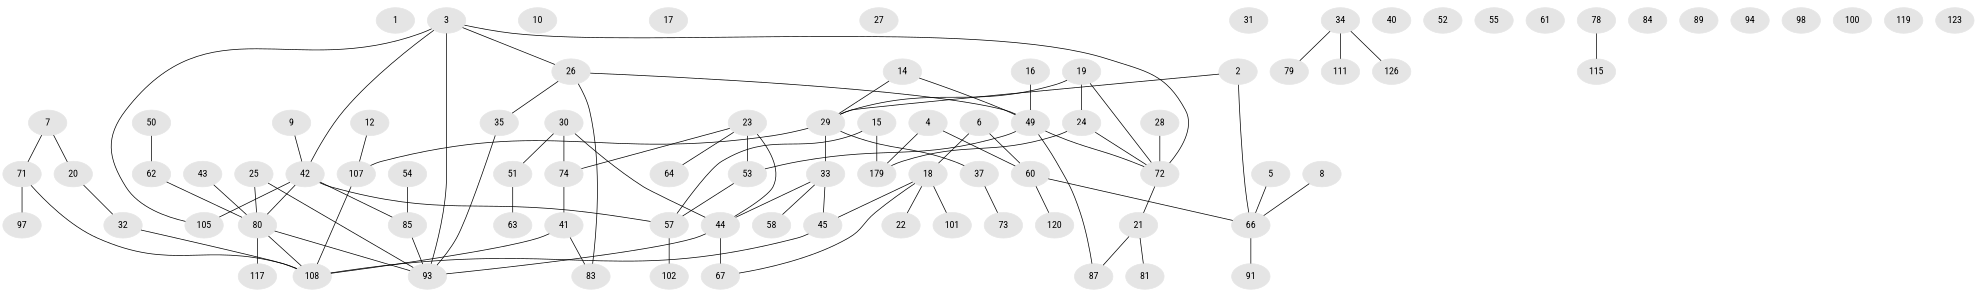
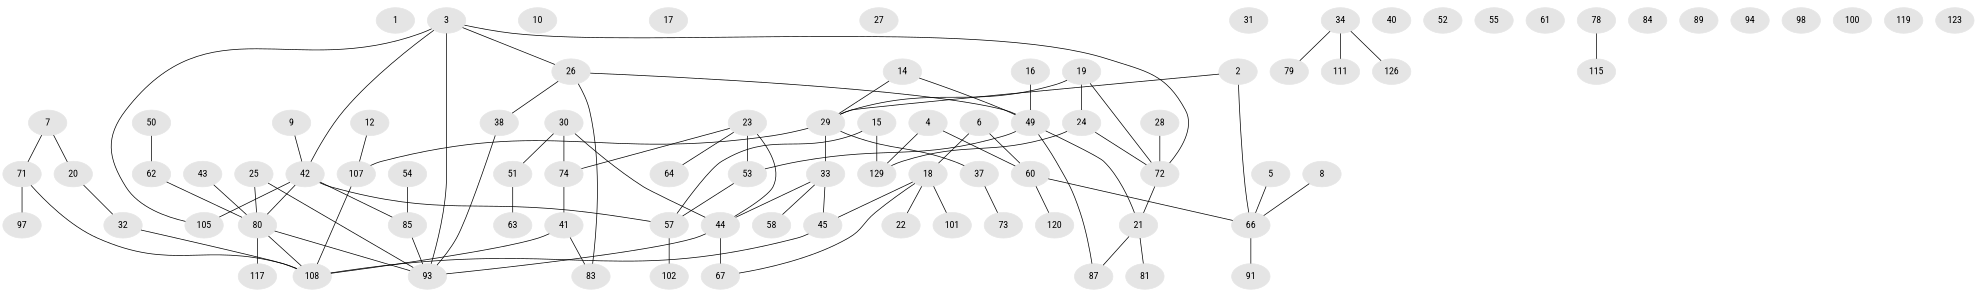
(499, 123) -> (499, 123)
(1095, 149) -> (1102, 160)
(877, 174) -> (877, 174)
